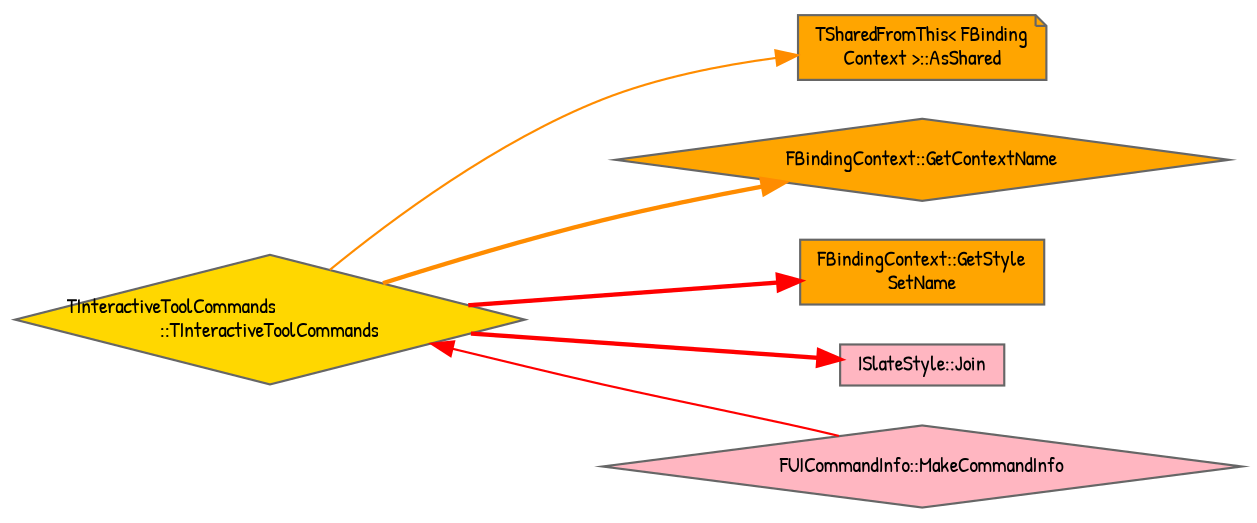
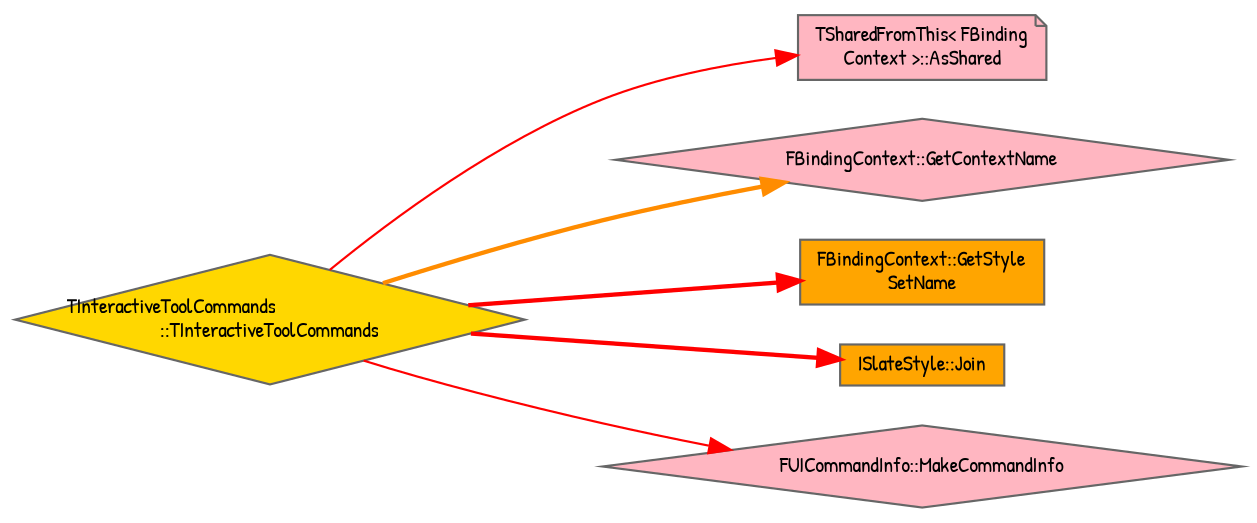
(922, 48) -> (922, 48)
(537, 130) -> (537, 130)
(922, 160) -> (922, 160)
(922, 365) -> (922, 365)
(645, 394) -> (535, 407)
